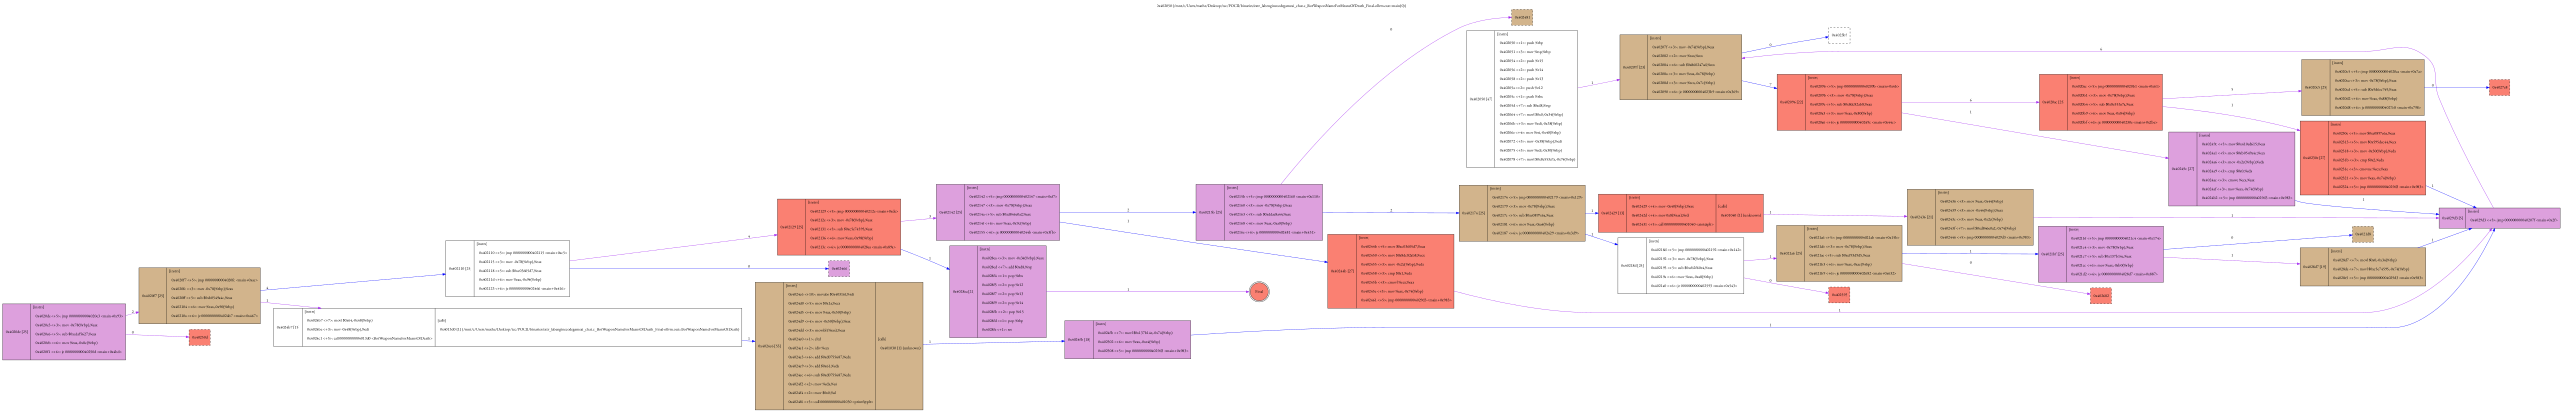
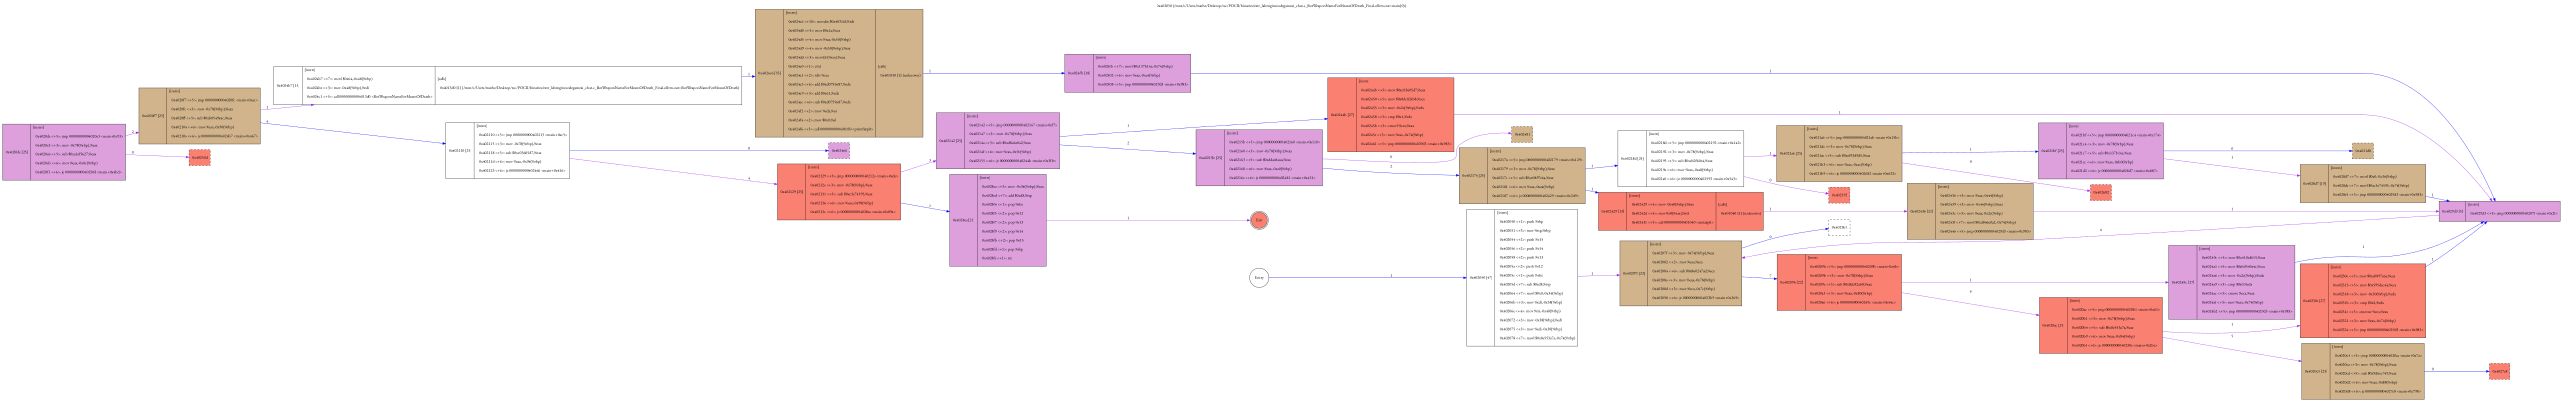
none -> (1259, 278)
(1259, 292) -> (1259, 220)
